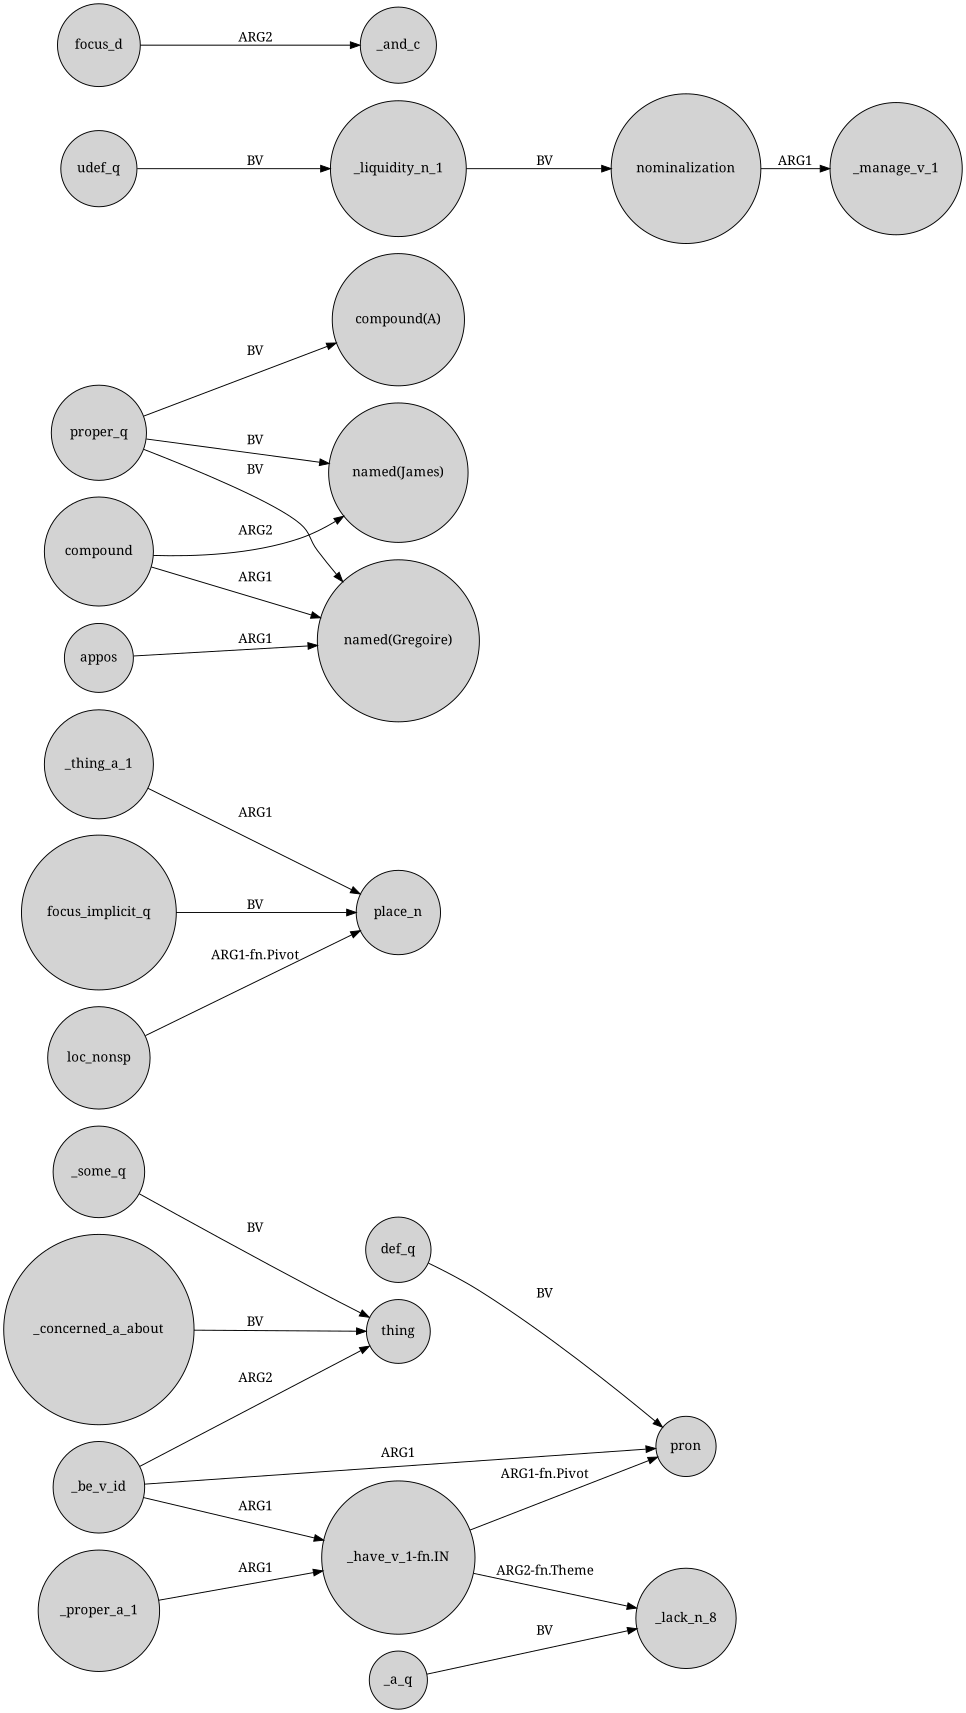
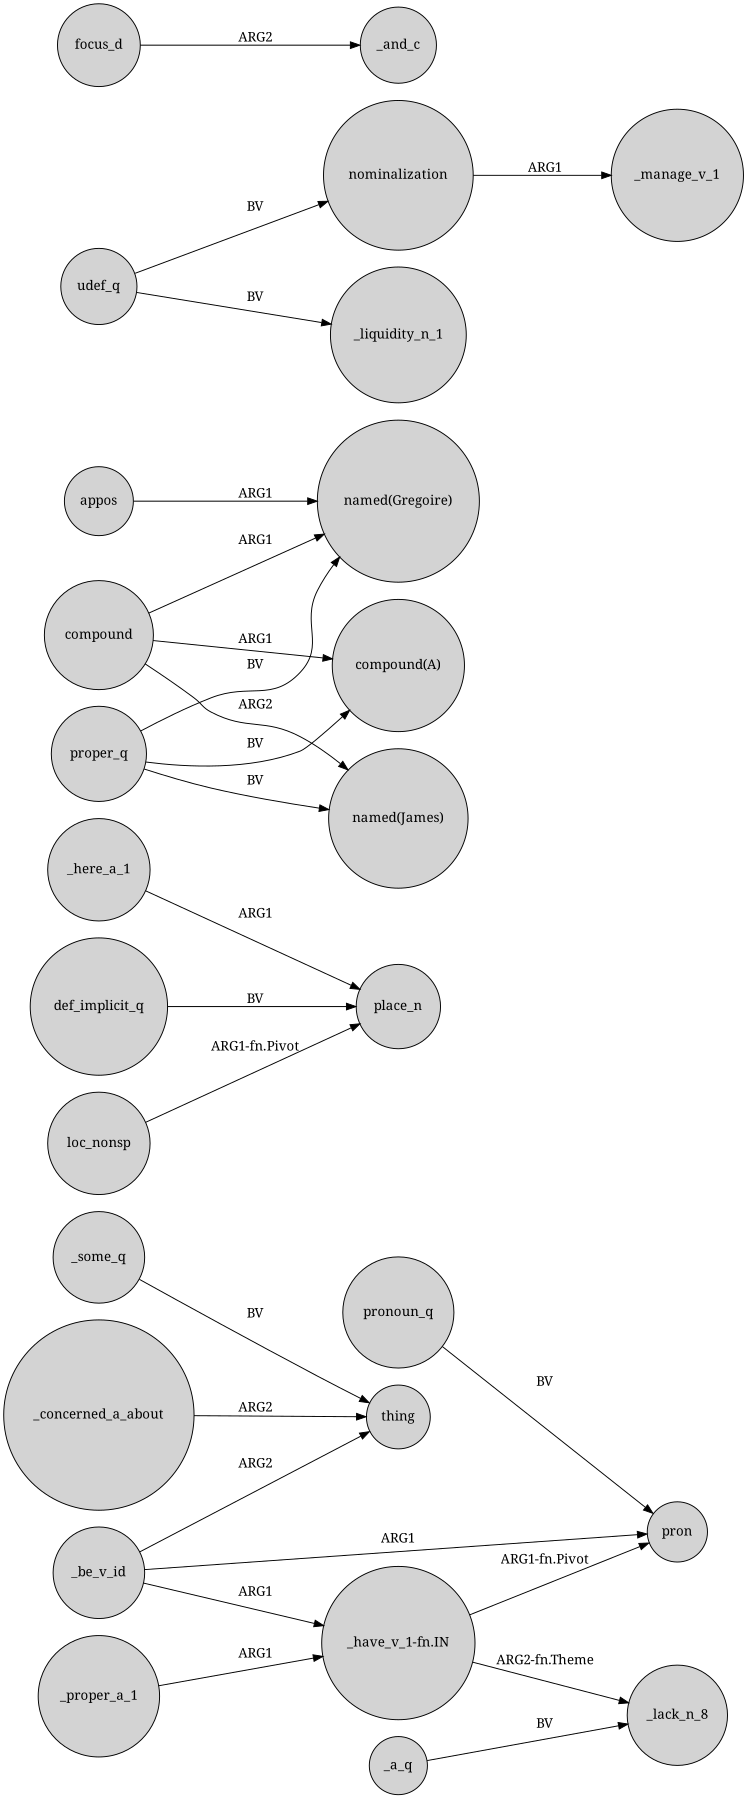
(534, 169) -> (227, 239)
none -> (238, 649)
(99, 764) -> (99, 870)
(99, 913) -> (99, 1007)
(398, 1250) -> (398, 1312)
(256, 1322) -> (256, 1408)
